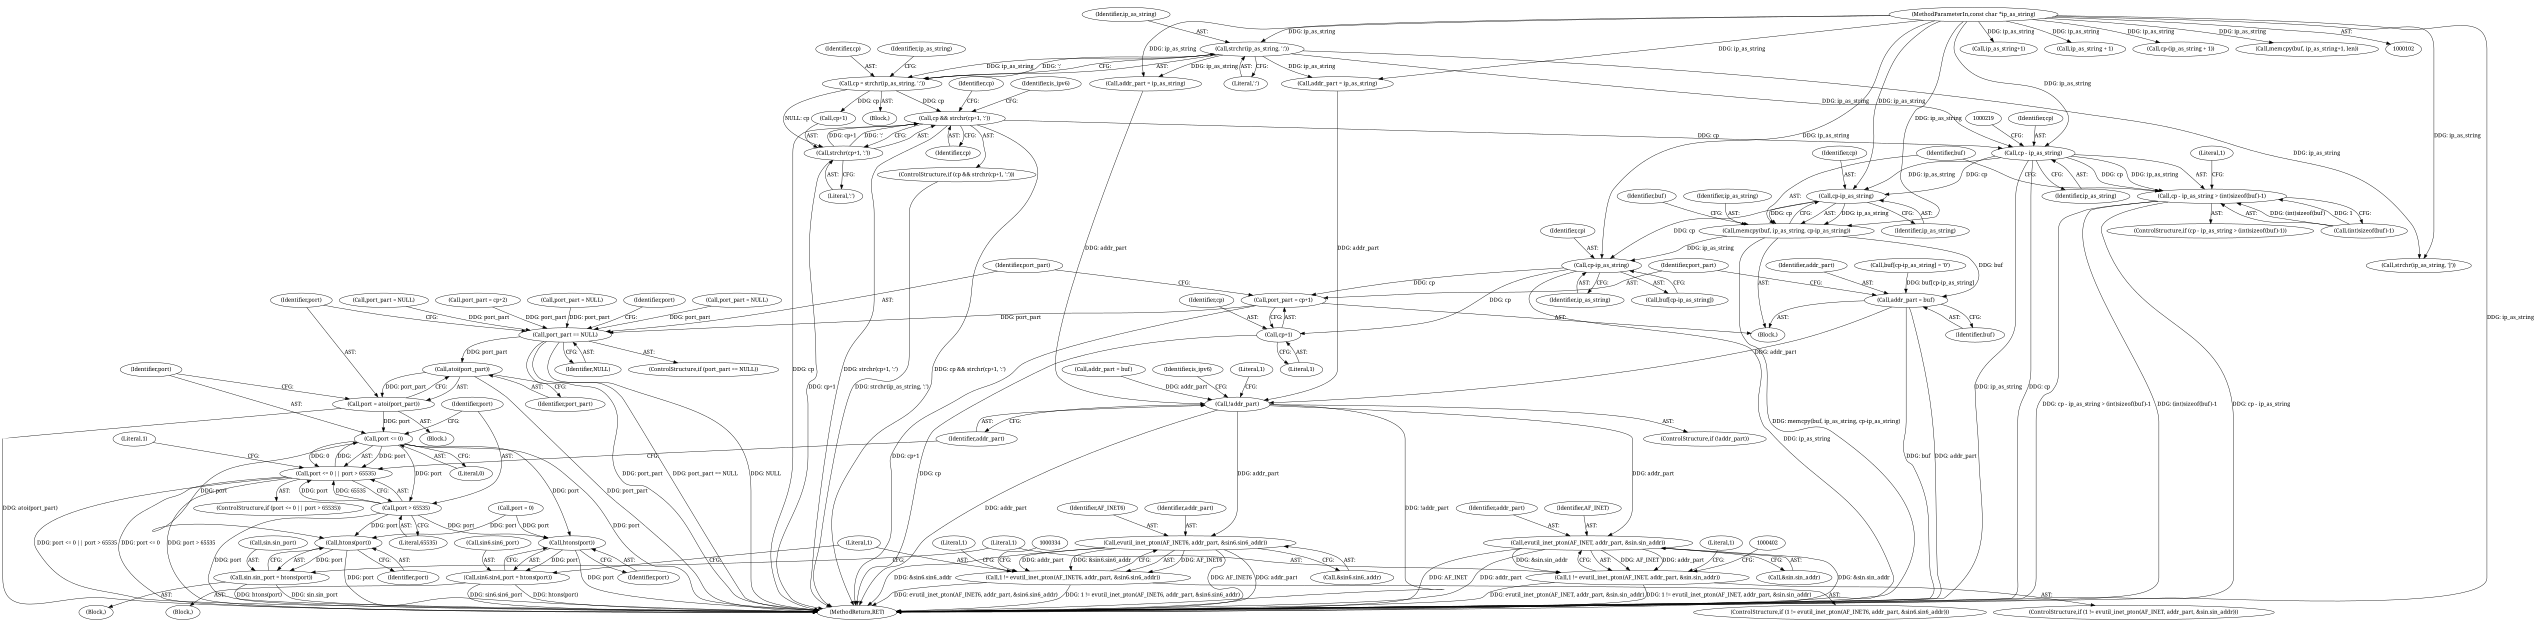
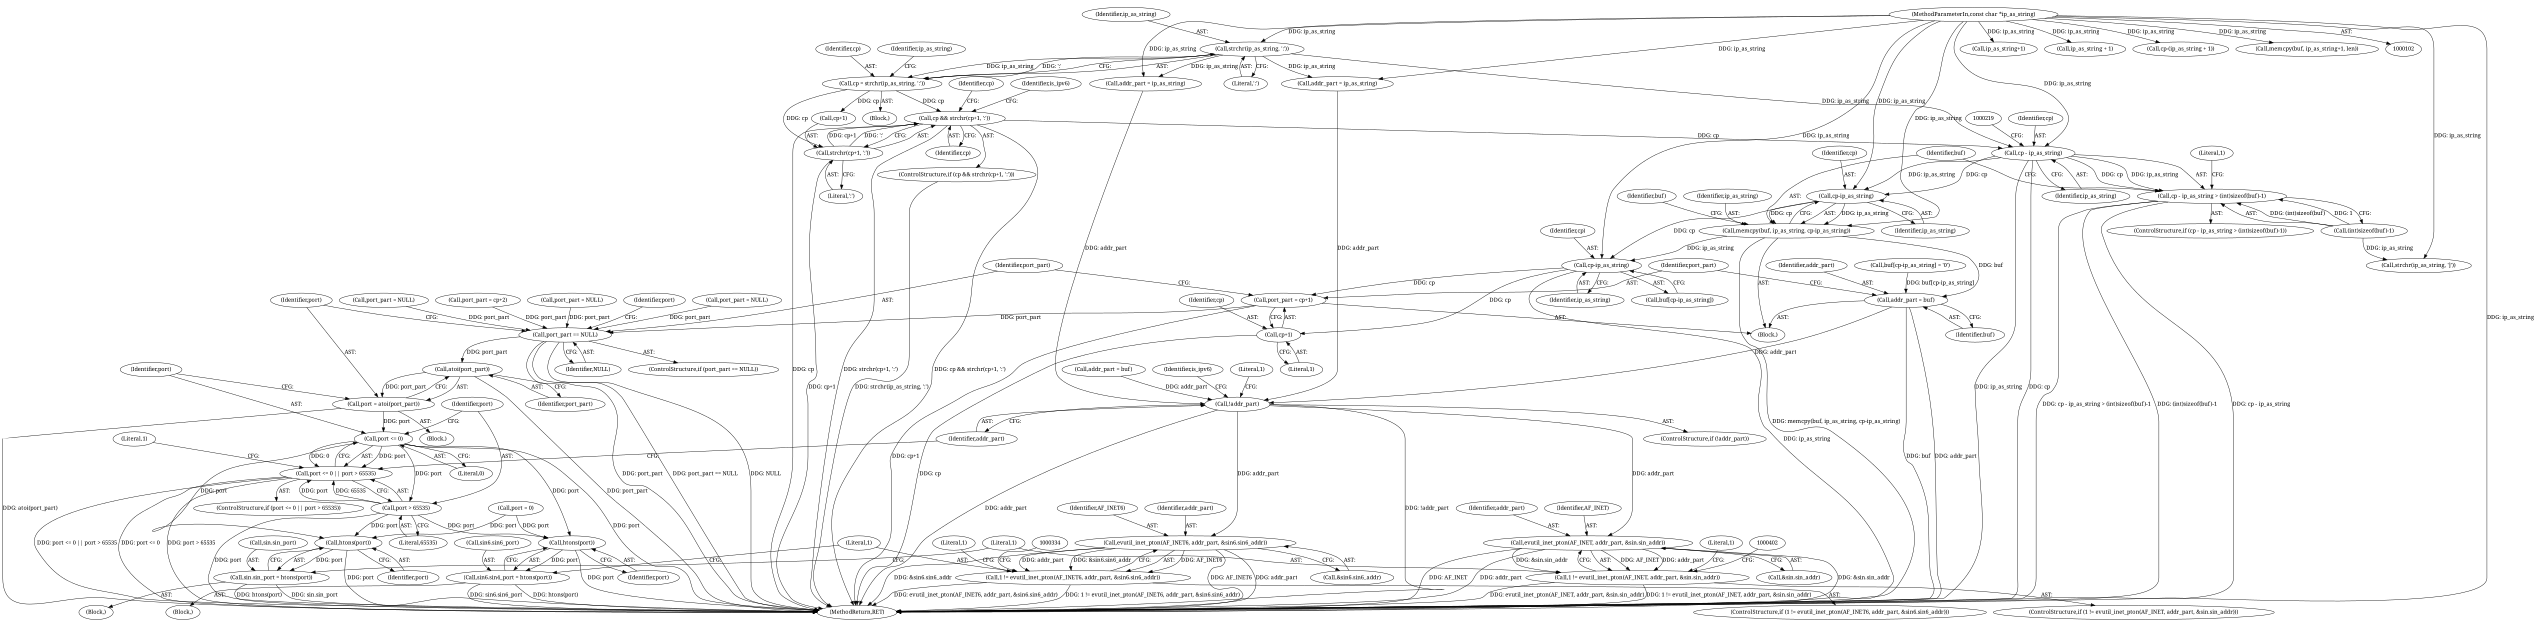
(1886, 89) -> (2368, 253)
(797, 119) -> (797, 119)
(345, 456) -> (345, 456)
